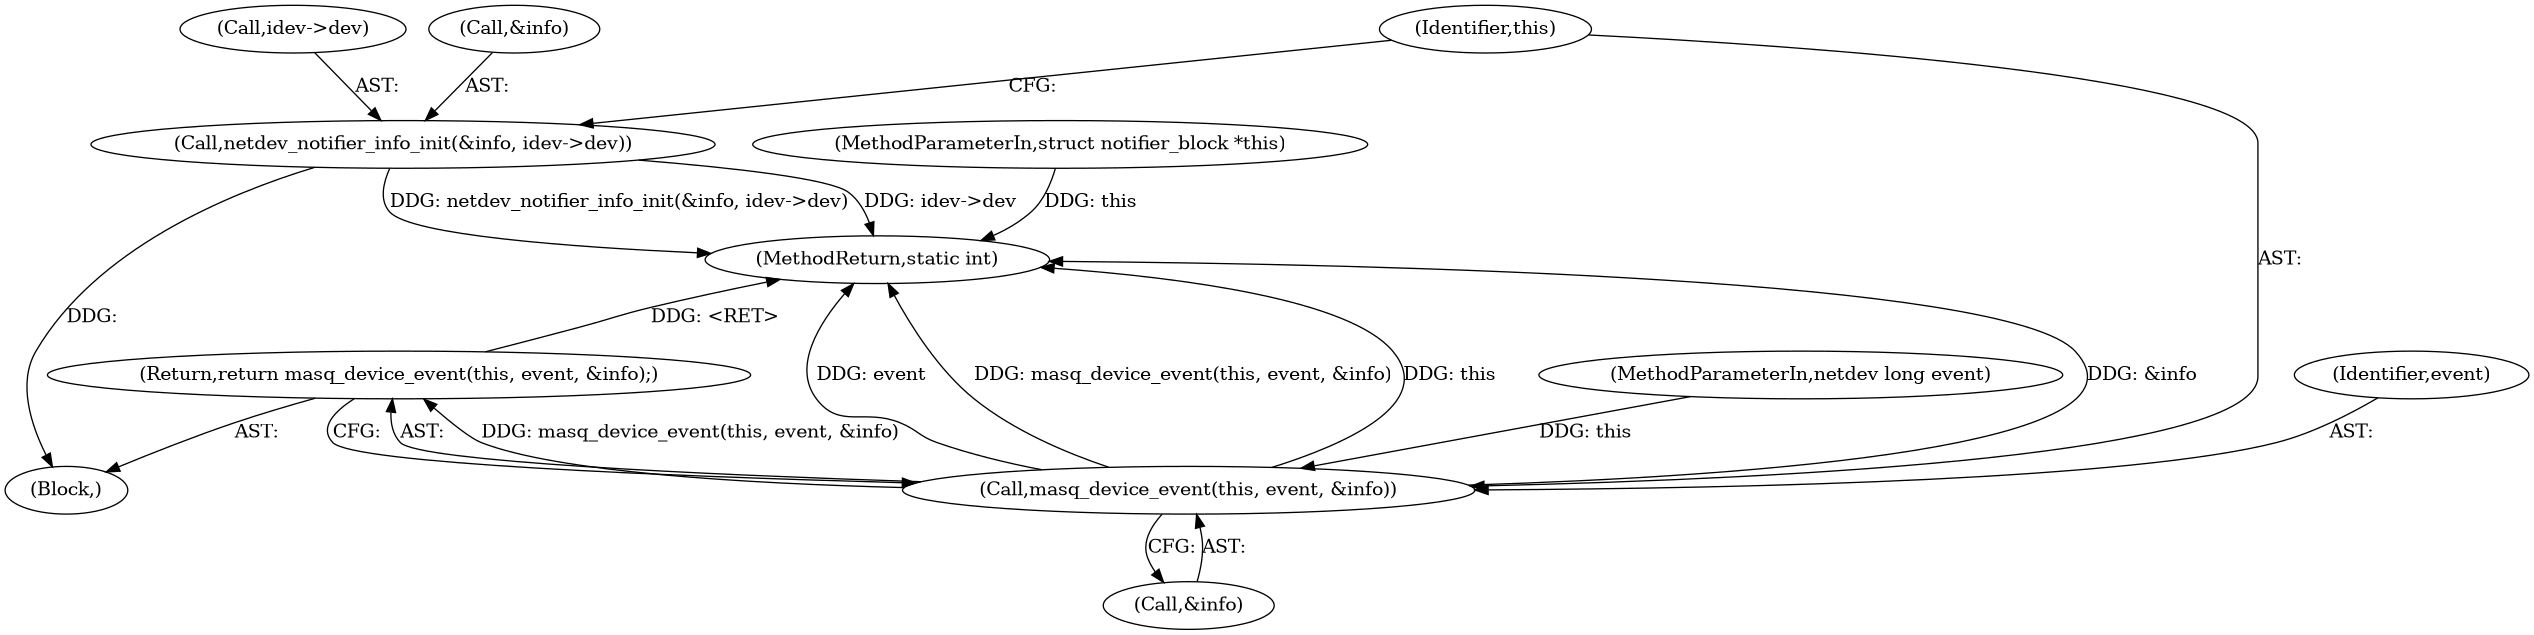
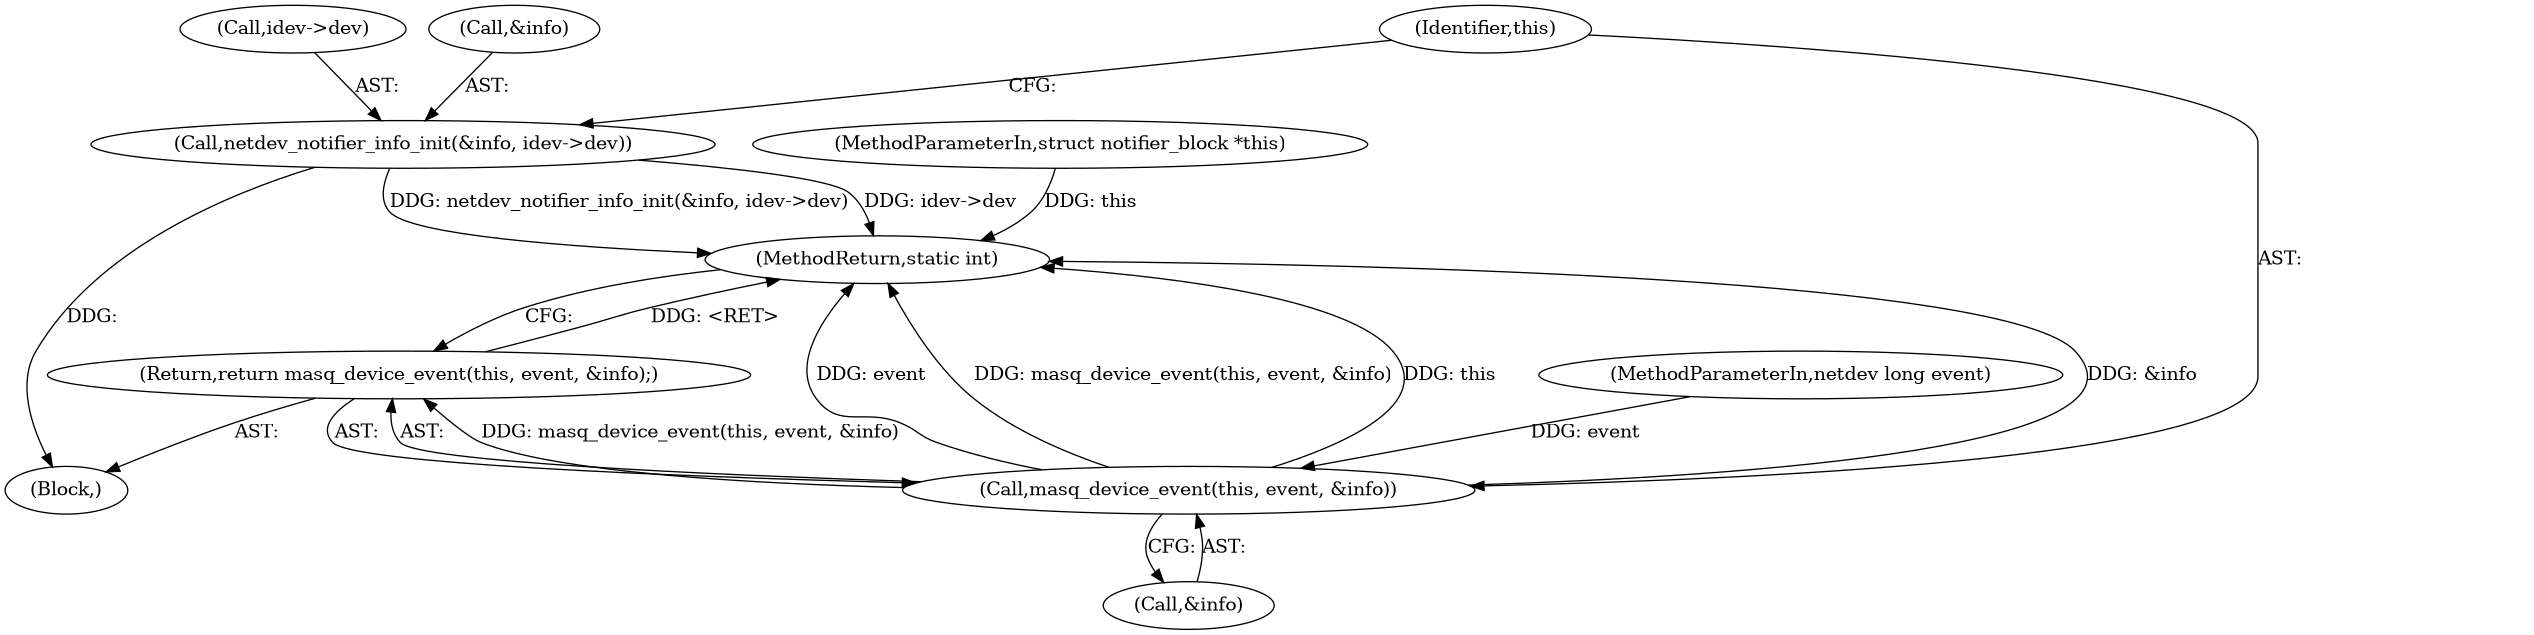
none -> (579, 293)
(2412, 375) -> none
(360, 433) -> (360, 433)
(1585, 433) -> (1585, 433)
